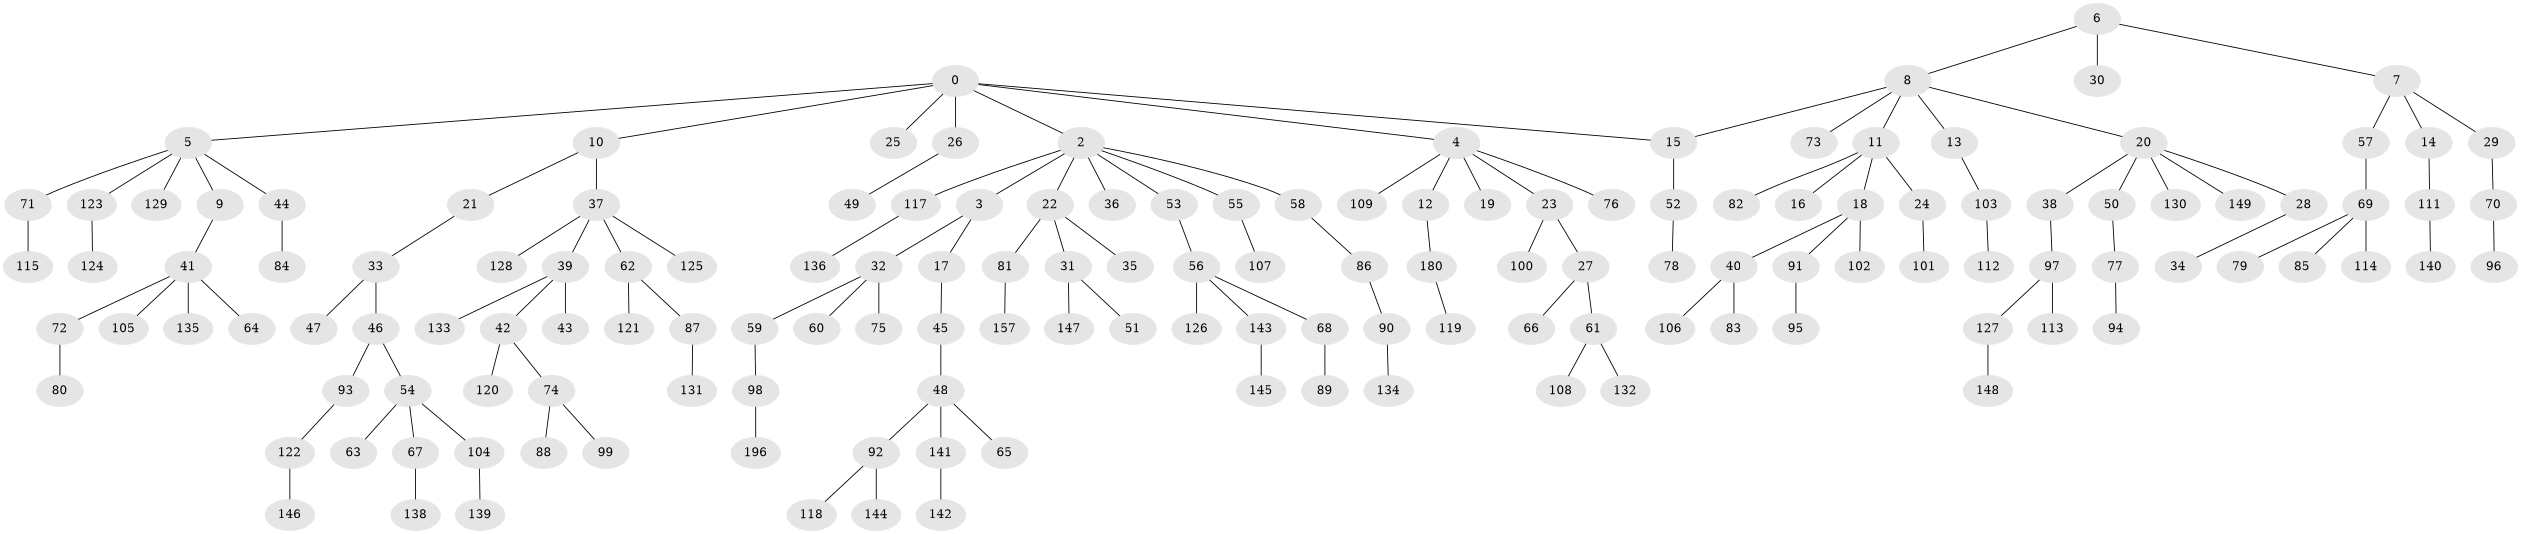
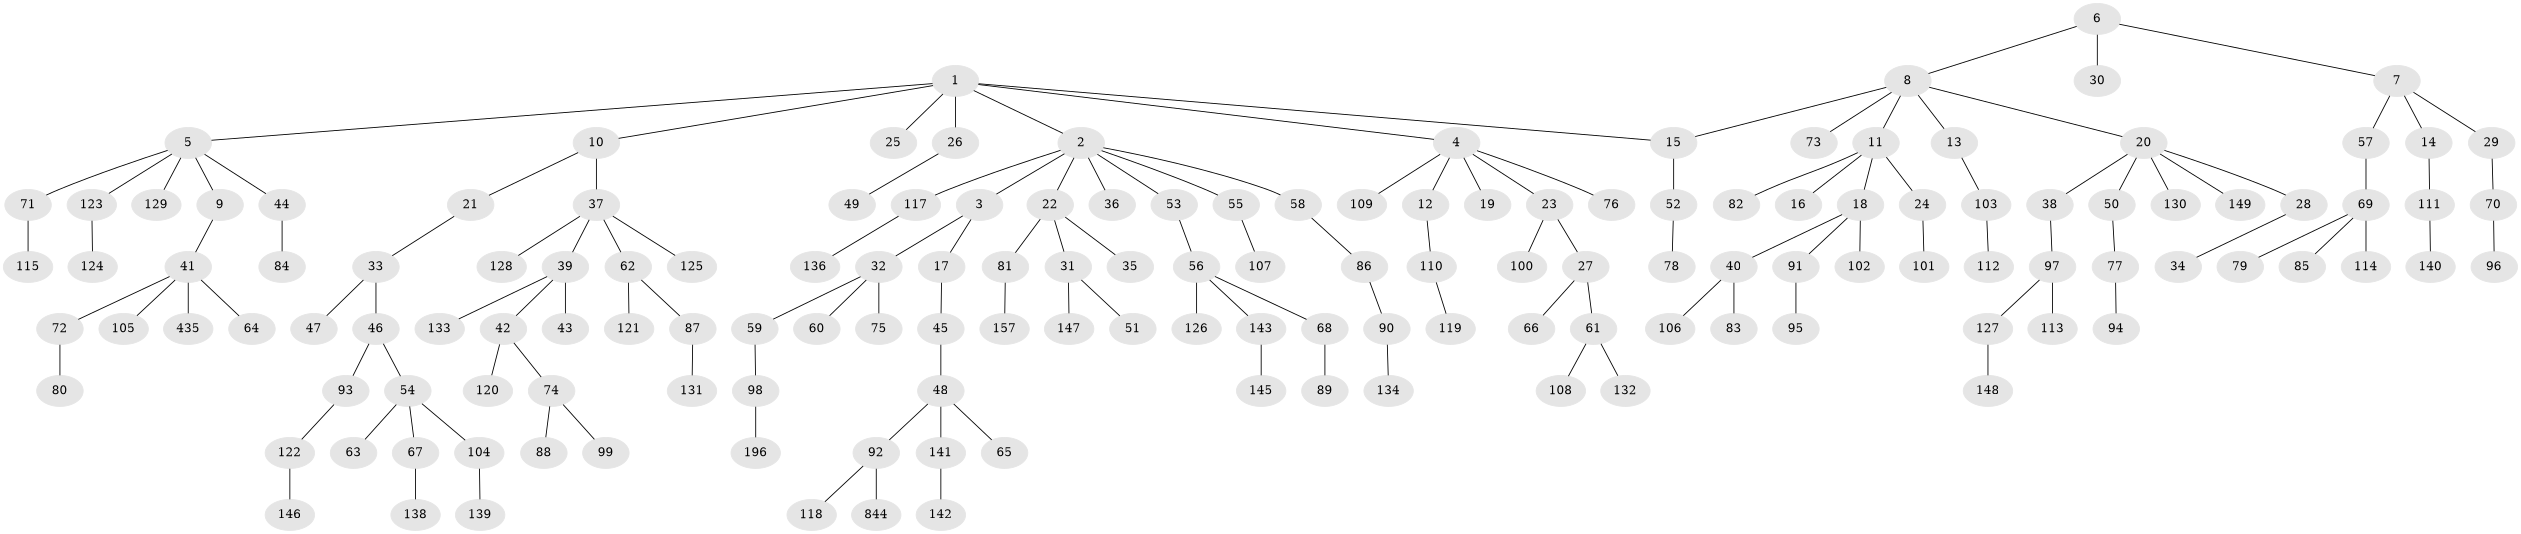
(955, 81) -> (955, 81)
(1432, 267) -> (1432, 267)
(188, 329) -> (188, 329)
(876, 515) -> (876, 515)
